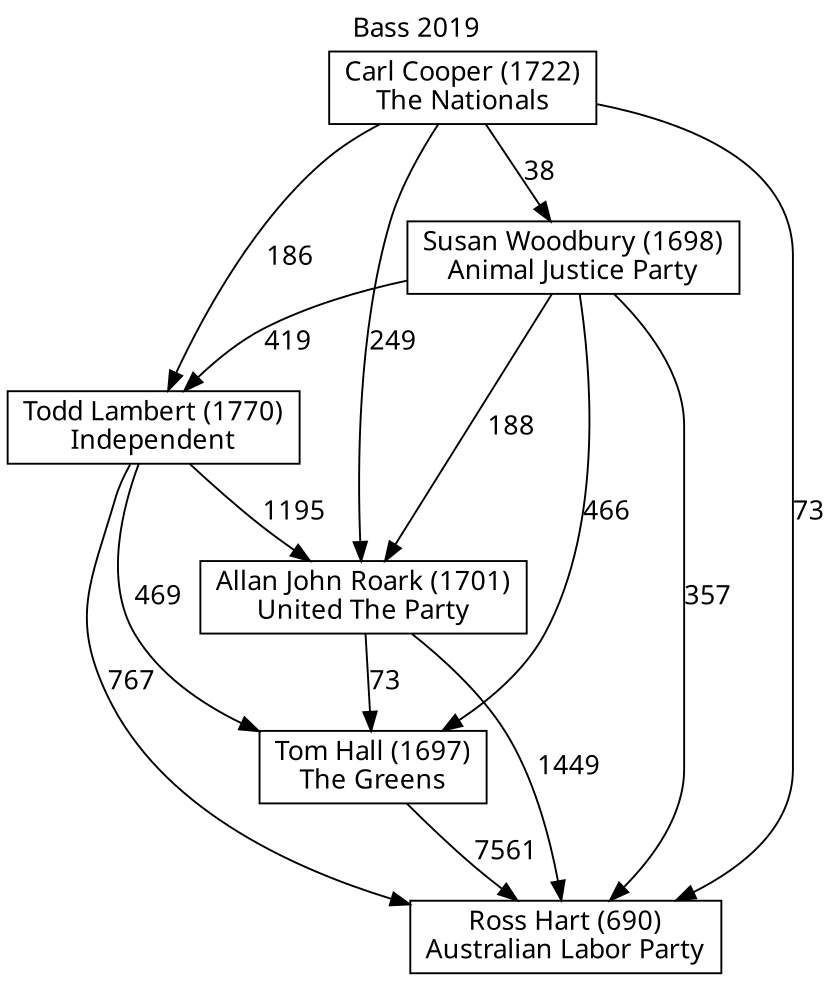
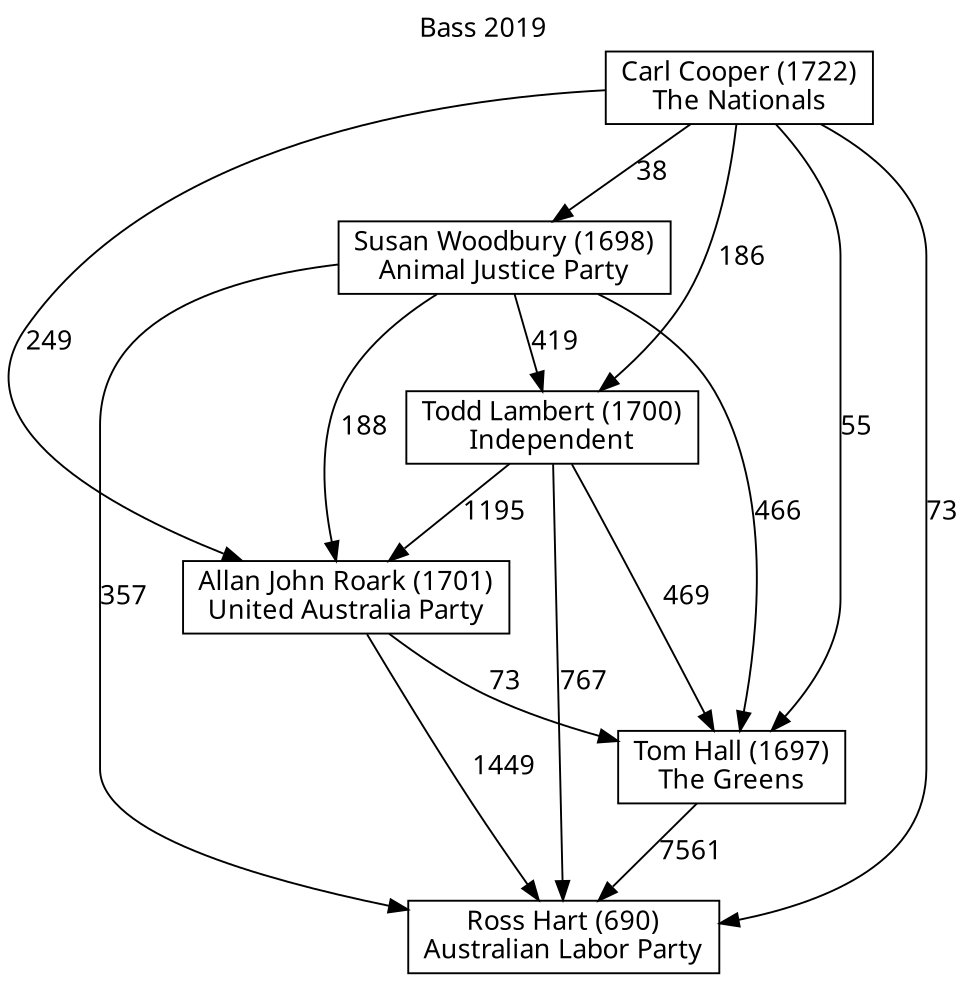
none -> (840, 419)
(154, 427) -> (552, 427)
(364, 597) -> (346, 597)
